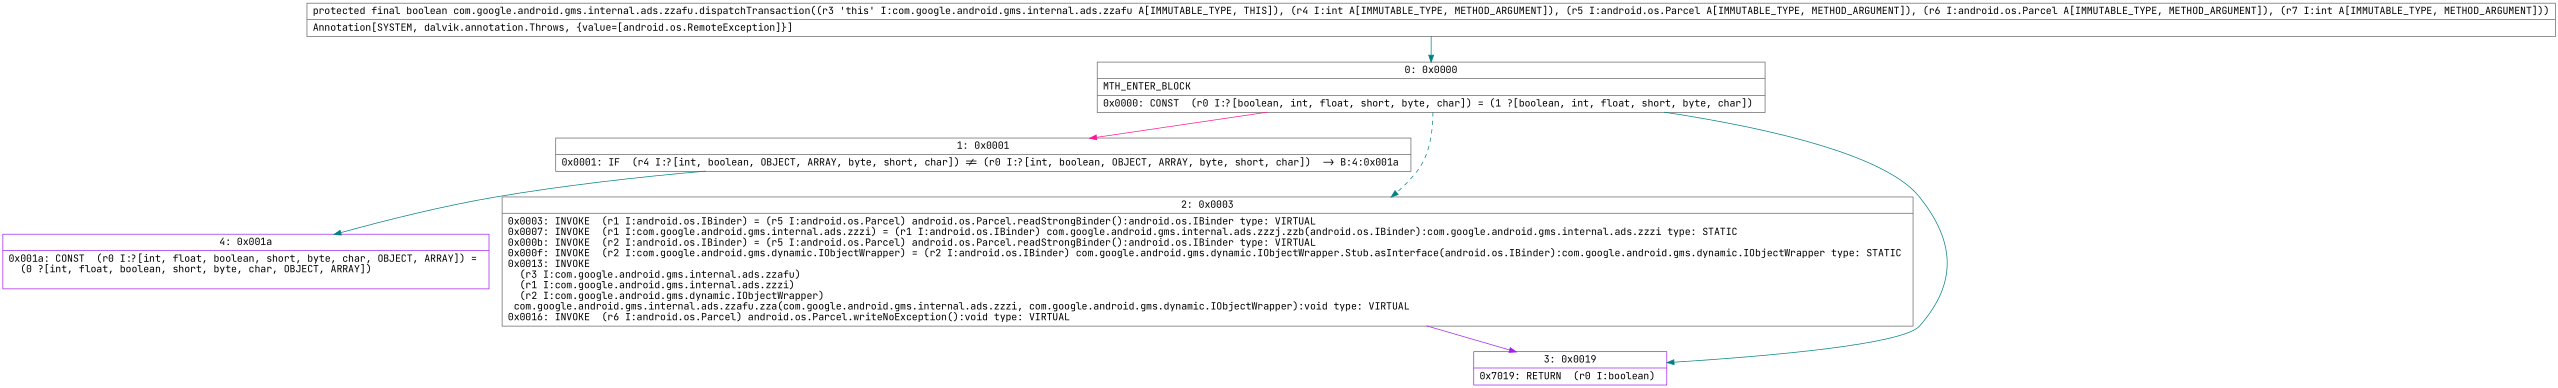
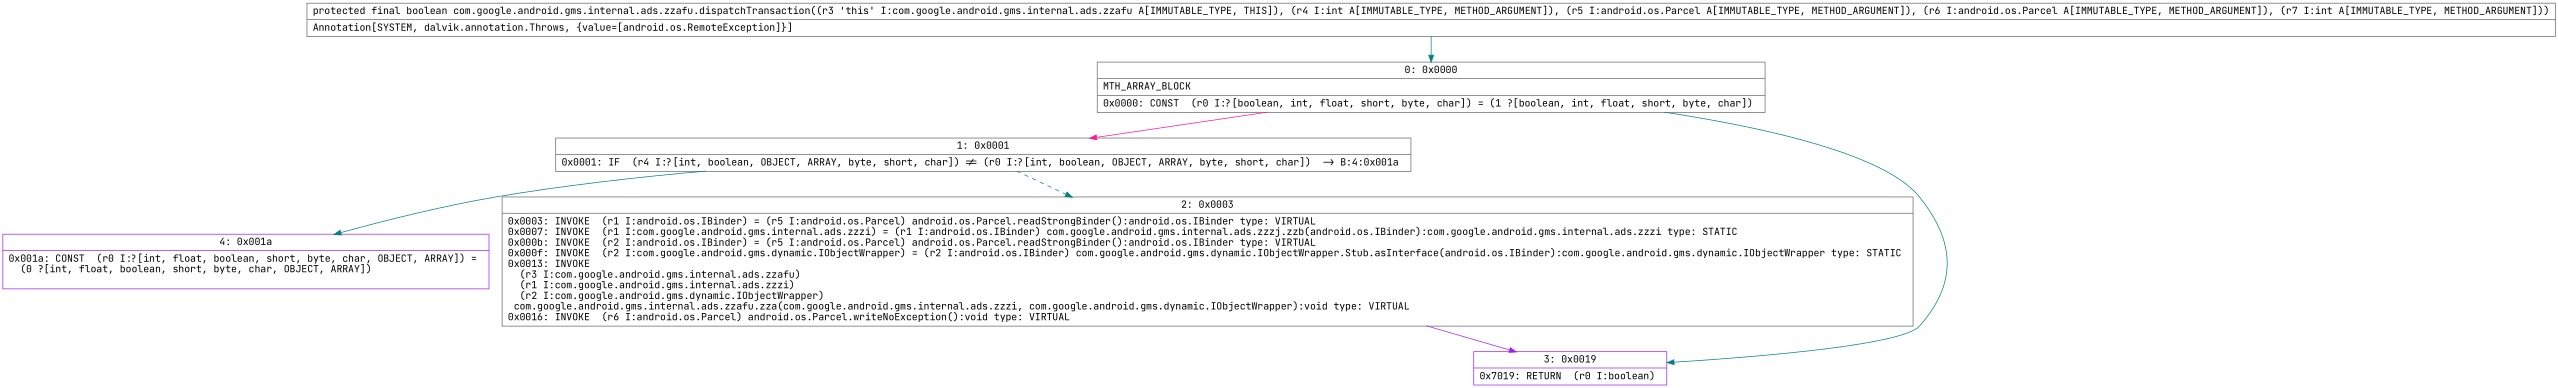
(1147, 87) -> (1147, 87)
(1425, 157) -> (1041, 183)
